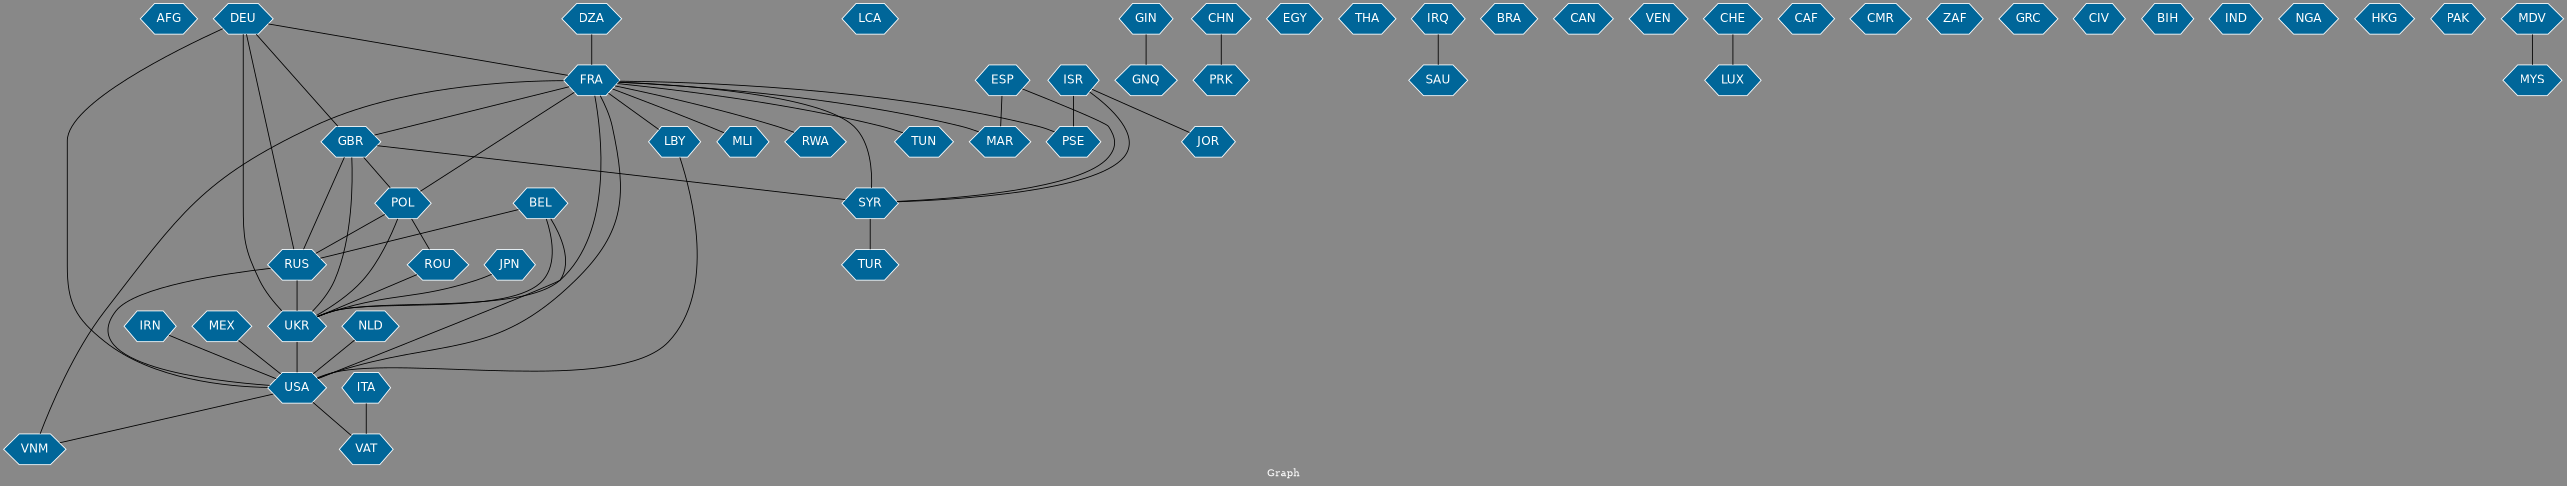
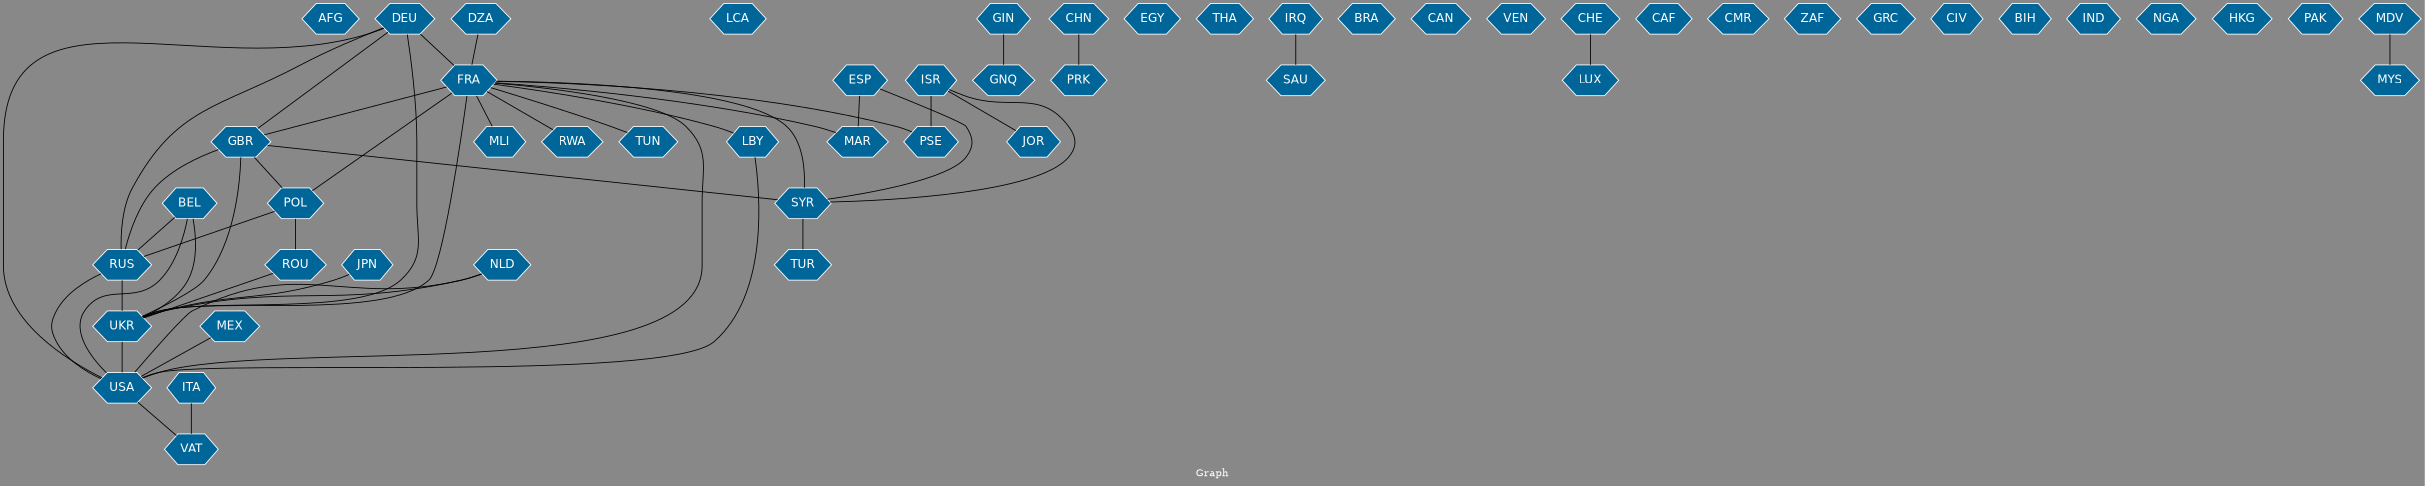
(367, 275) -> (312, 296)
(150, 326) -> none
(35, 449) -> none
